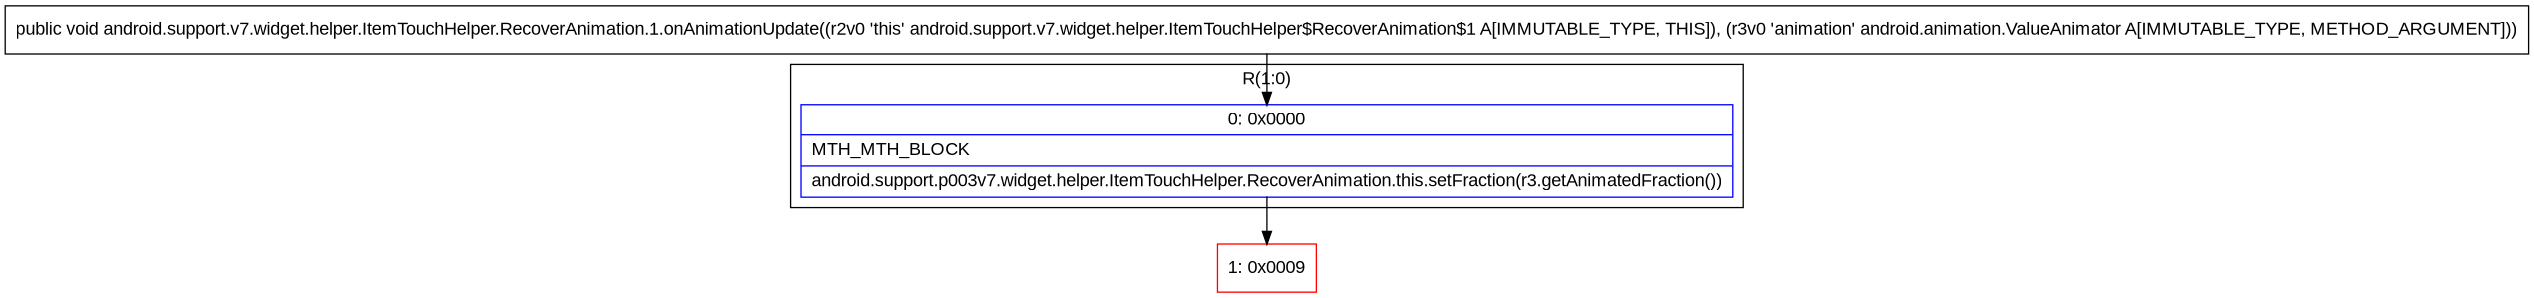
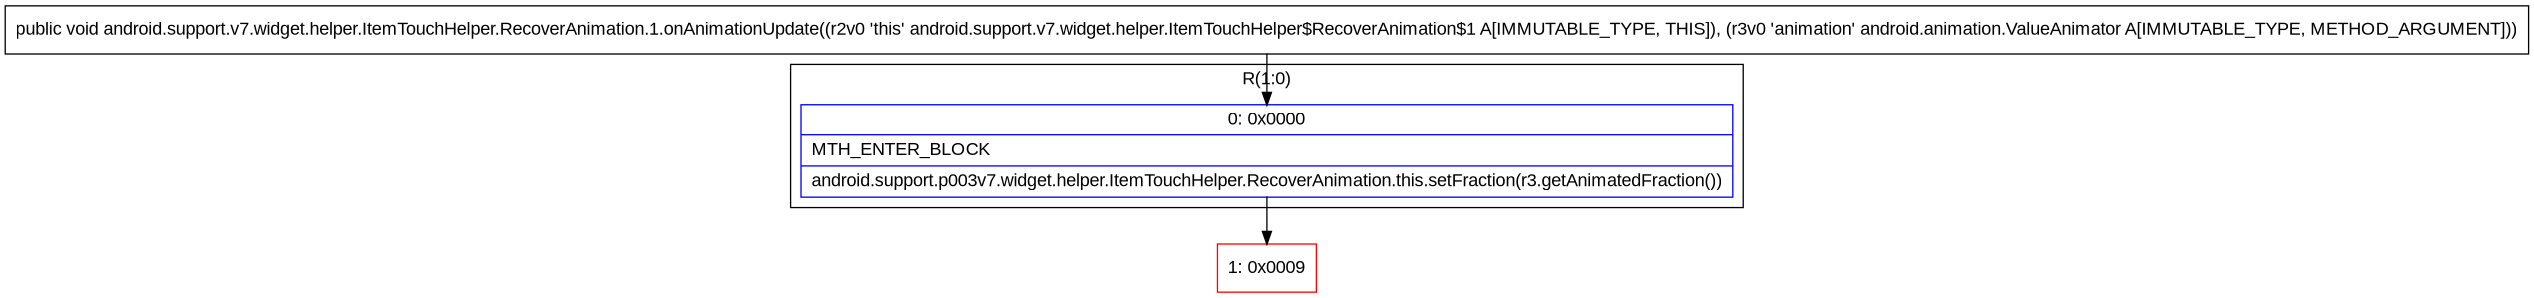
(891, 150) -> (901, 150)
